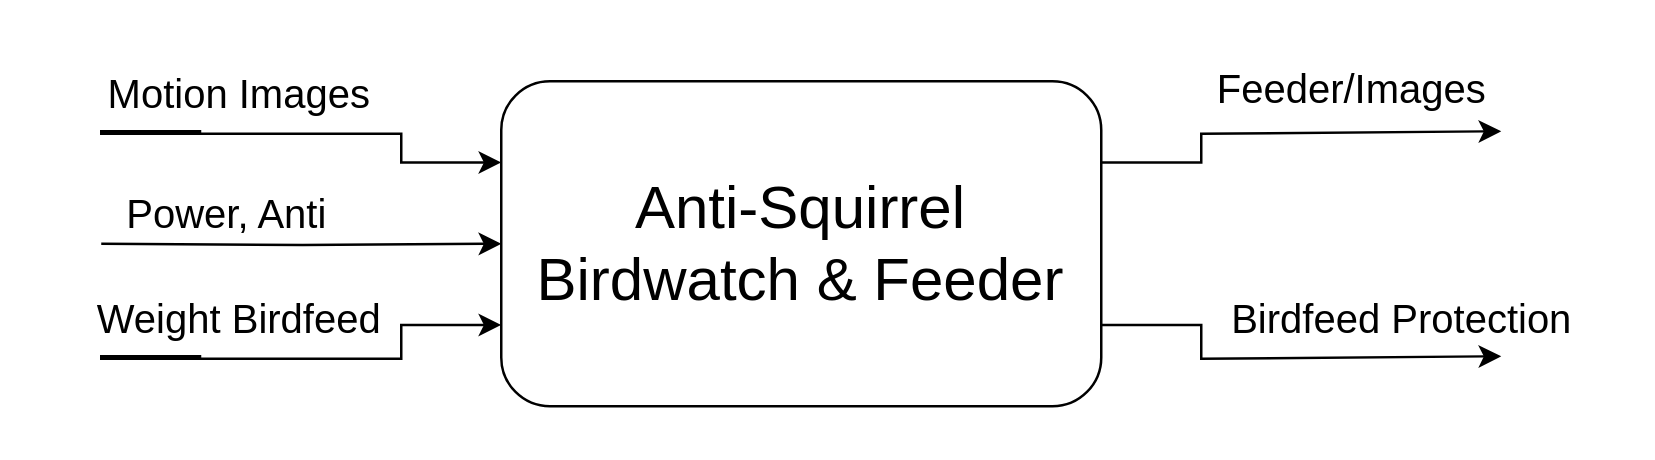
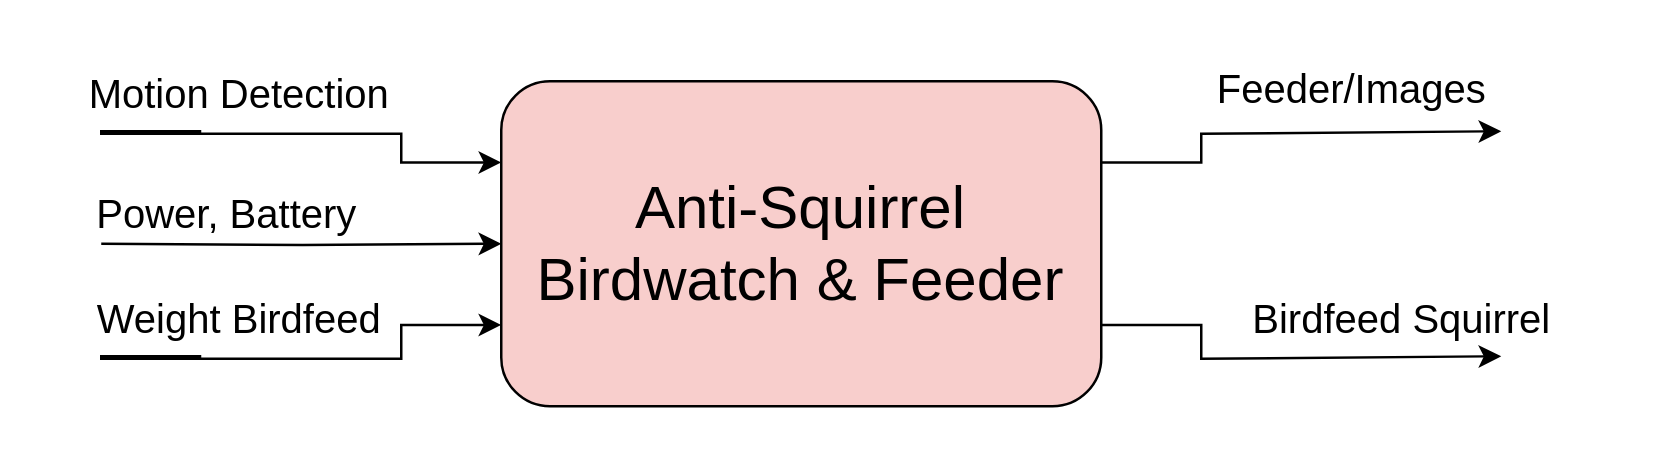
(240, 94) -> (240, 94)
(228, 214) -> (228, 214)
(801, 244) -> (801, 244)
(1403, 319) -> (1403, 319)
